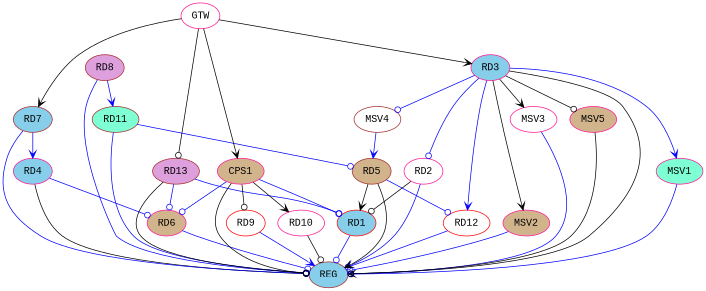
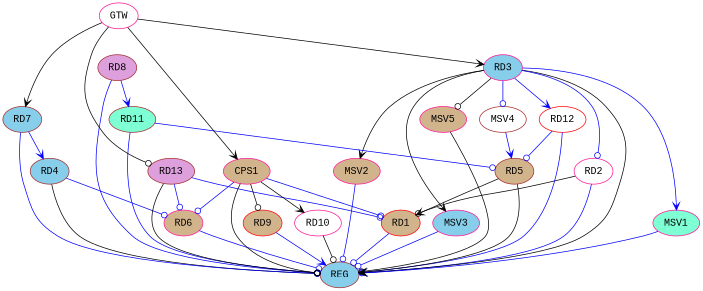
(534, 119) -> (456, 223)
(33, 171) -> (50, 171)
(411, 193) -> (540, 143)
(246, 223) -> (263, 223)
(357, 223) -> (401, 223)
